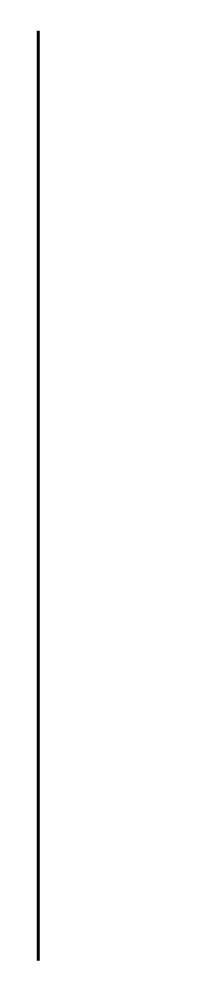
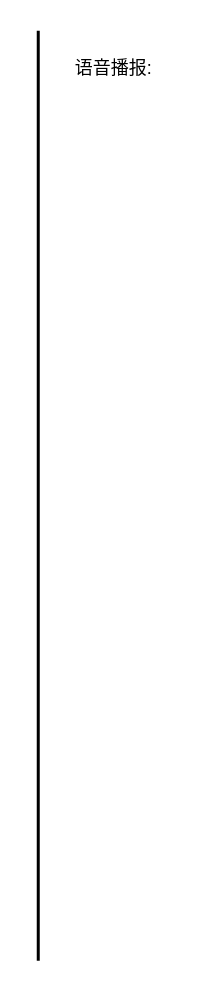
none -> (113, 68)
